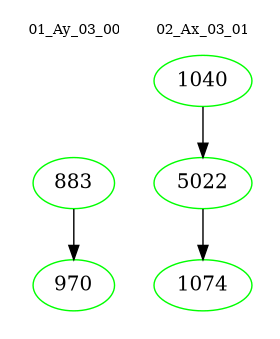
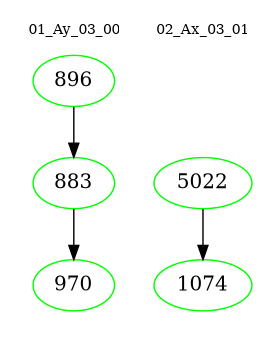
none -> (74, 81)
(203, 81) -> none
